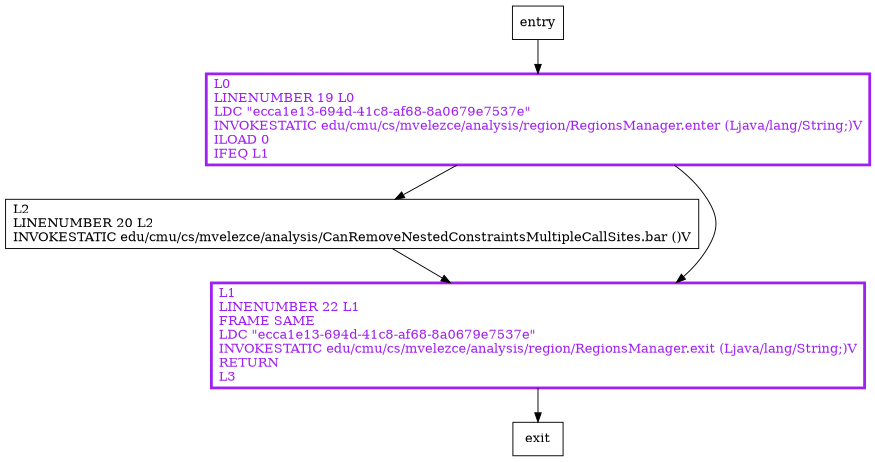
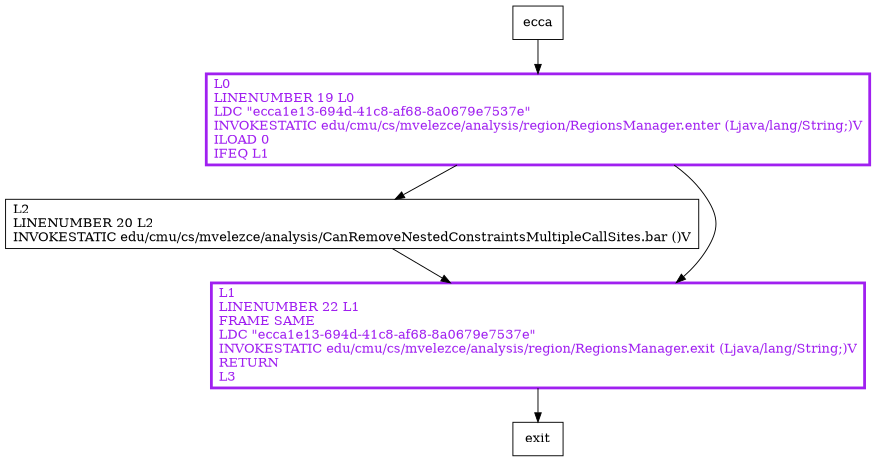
(538, 23) -> (538, 23)
